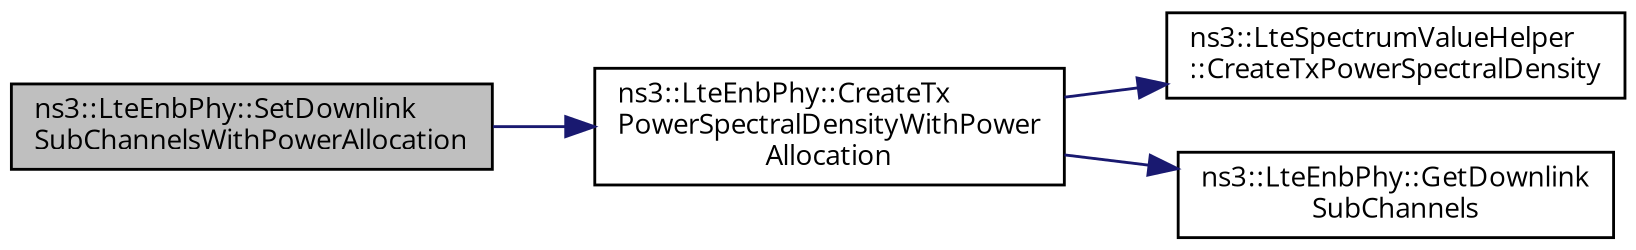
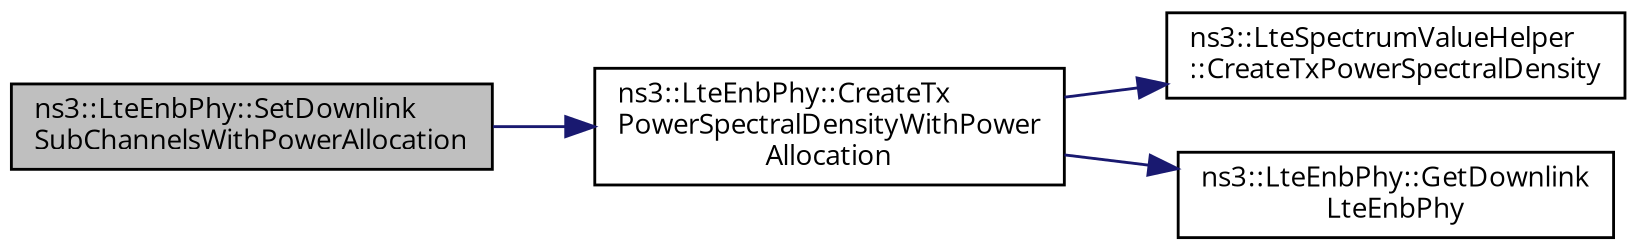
(1396, 195) -> (1396, 195)
